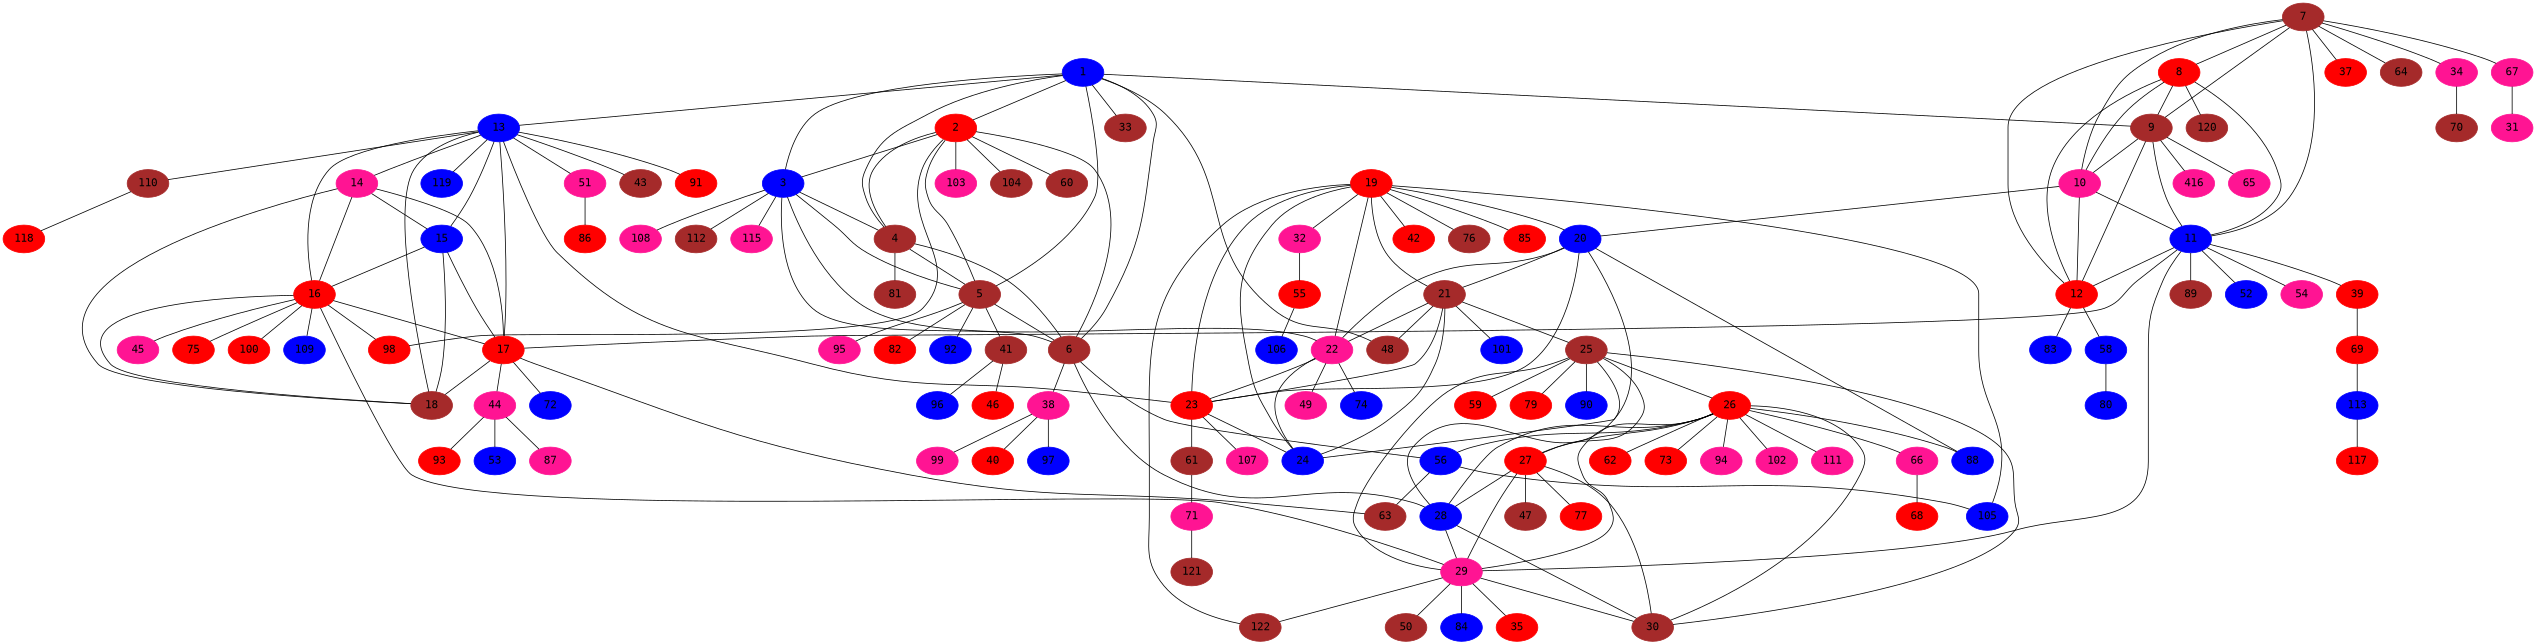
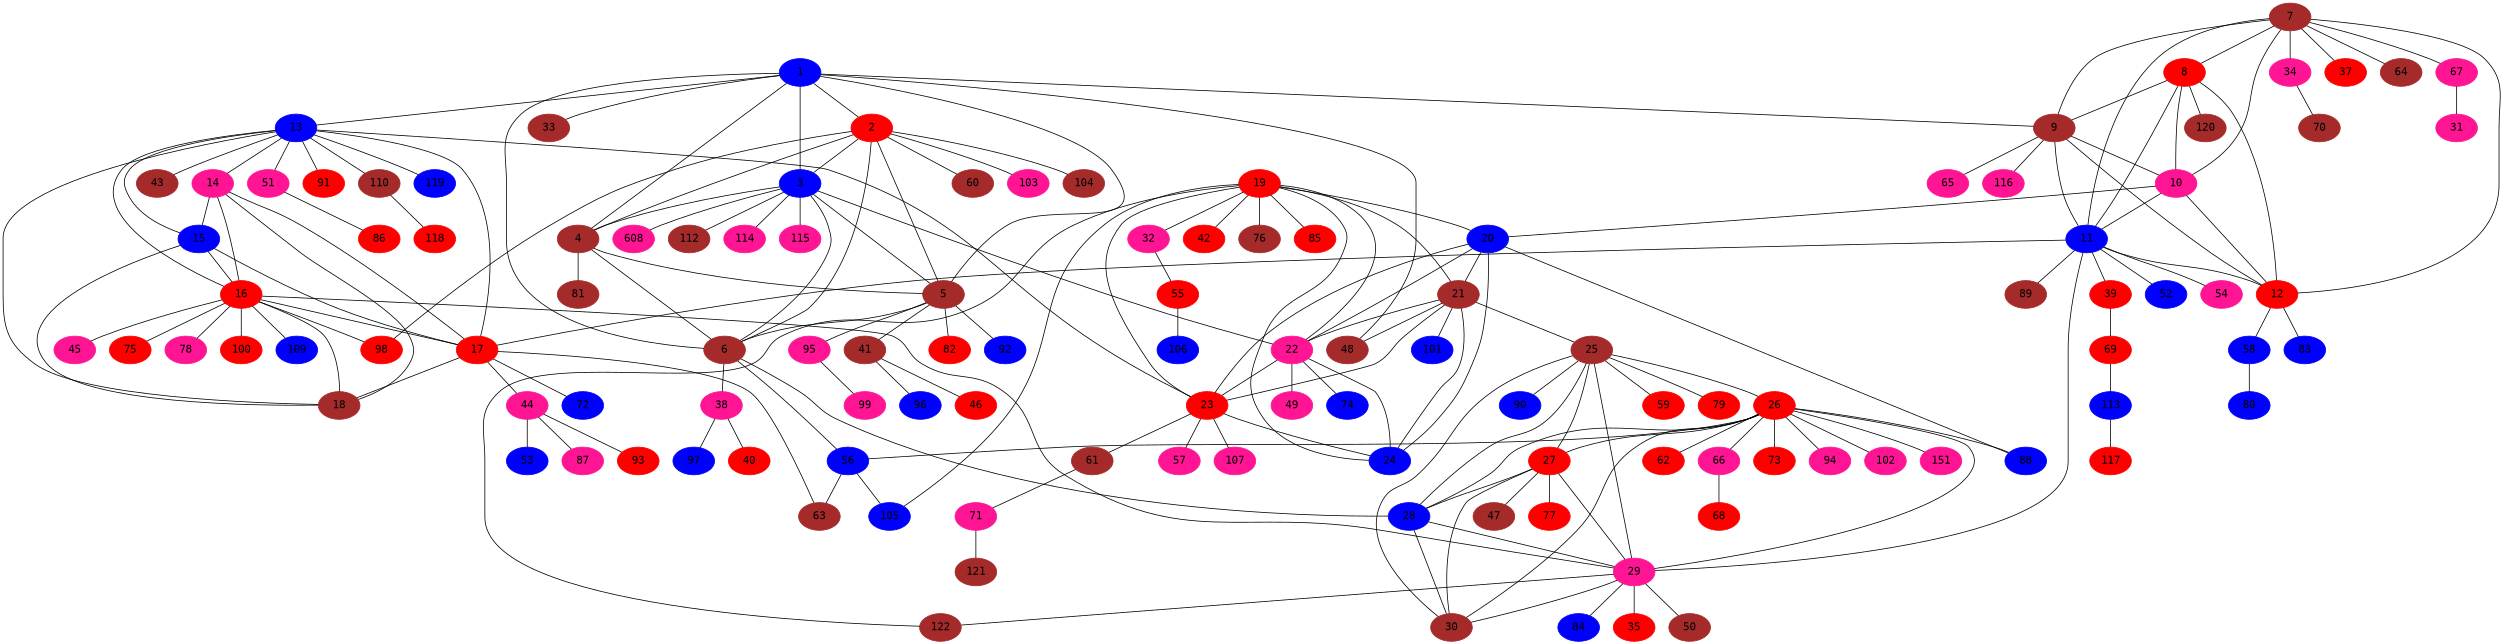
(2194, 183) -> (2003, 183)
(641, 239) -> (634, 239)
none -> (745, 239)
none -> (186, 350)
(993, 433) -> (837, 378)
none -> (1179, 461)
(1832, 461) -> (1941, 461)
